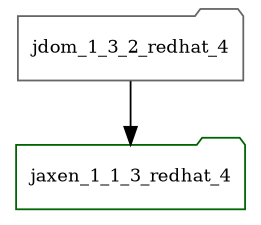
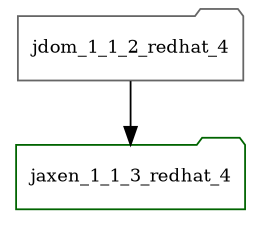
(131, 48) -> (131, 48)
